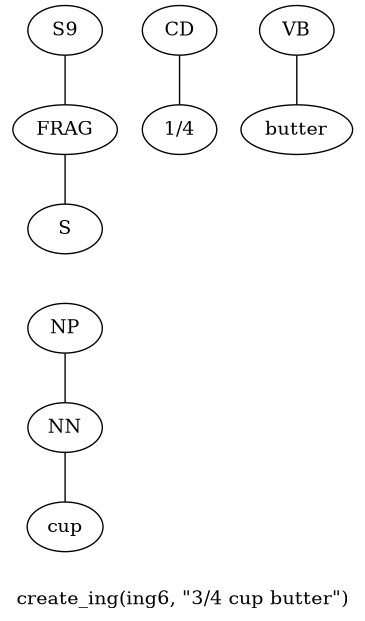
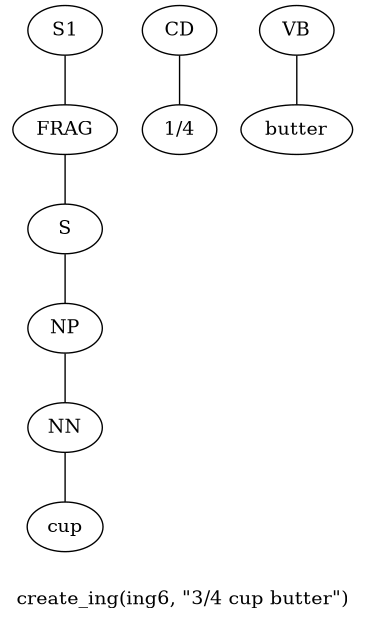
(65, 30) -> (65, 30)
none -> (65, 279)
